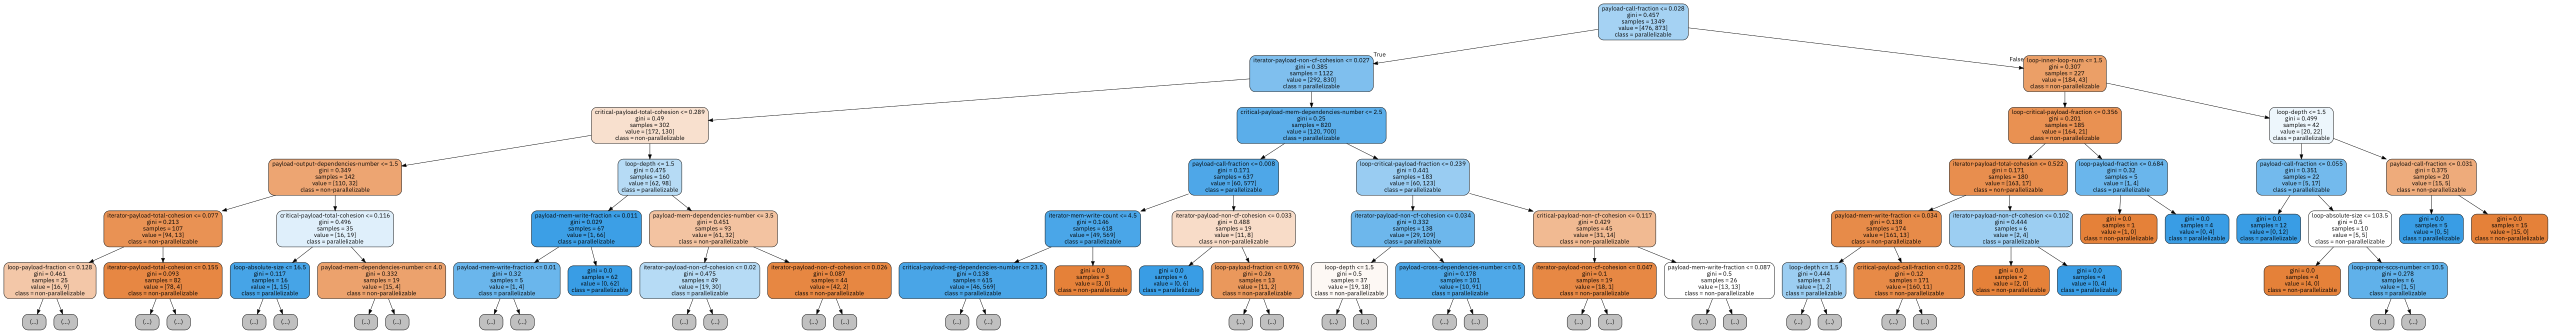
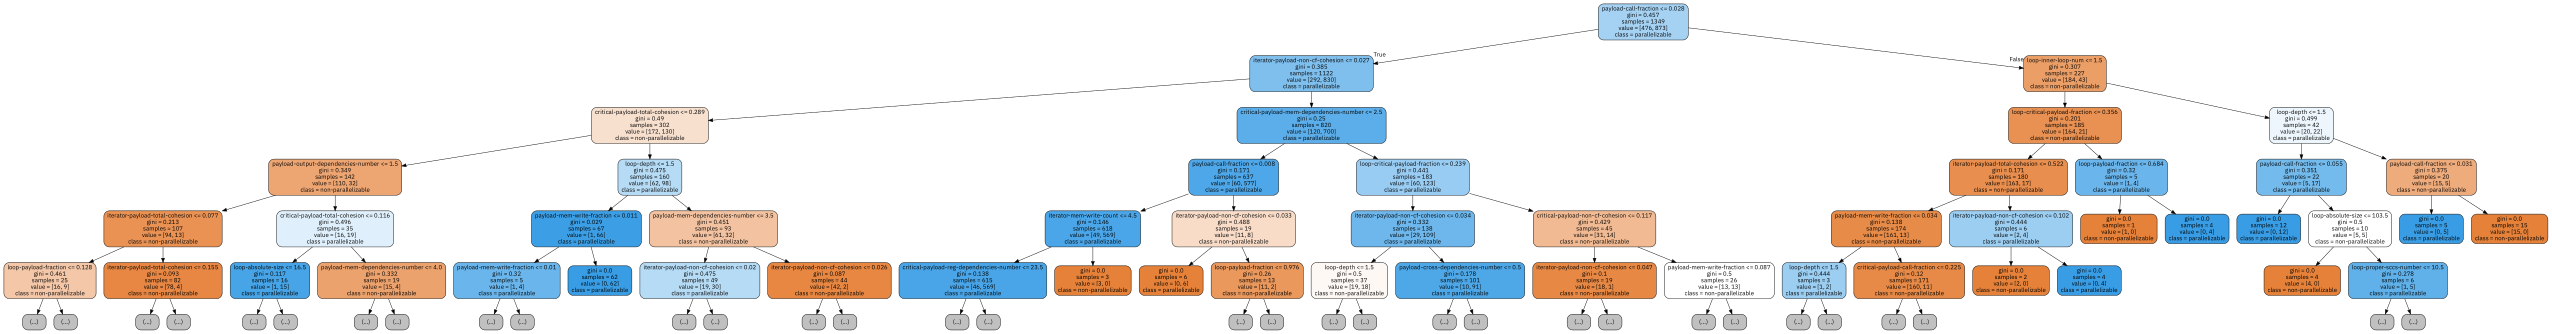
(1171, 281) -> (1171, 281)
